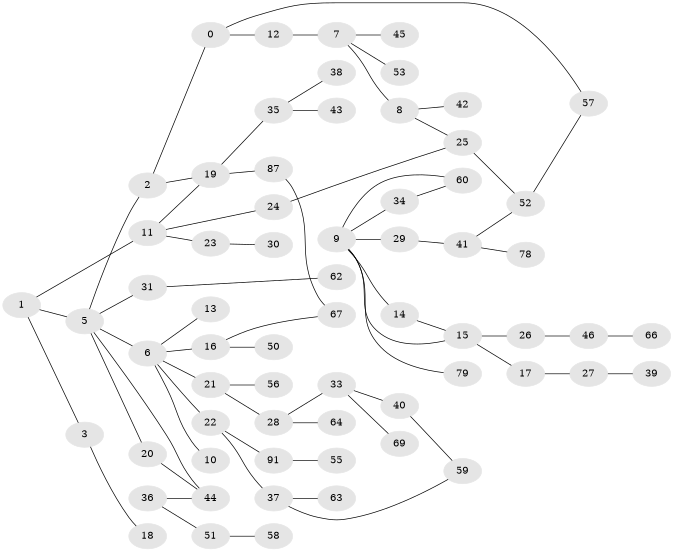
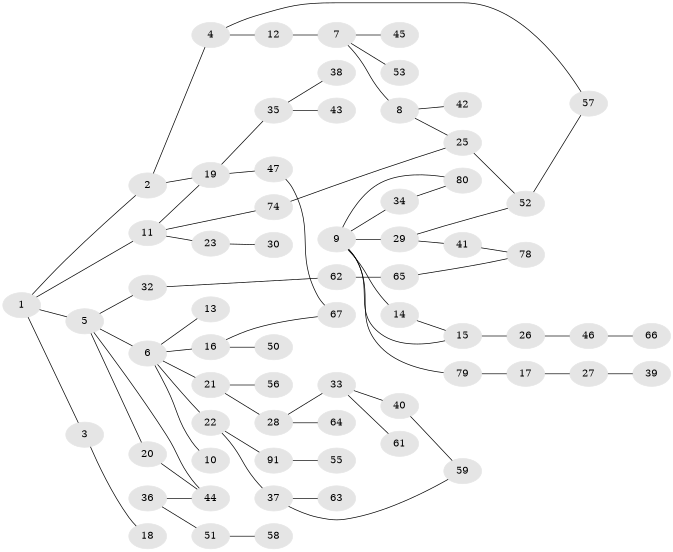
(211, 35) -> (211, 35)
(274, 169) -> (274, 169)
(463, 181) -> (463, 181)
(274, 207) -> (274, 207)
(494, 224) -> (462, 221)
(114, 246) -> (83, 244)
none -> (400, 277)
(148, 288) -> (148, 288)
(494, 355) -> (494, 374)
(400, 444) -> (400, 444)
